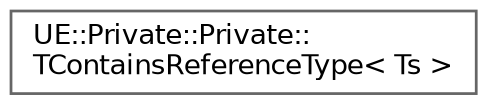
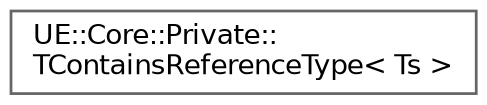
(244, 52) -> (244, 52)
